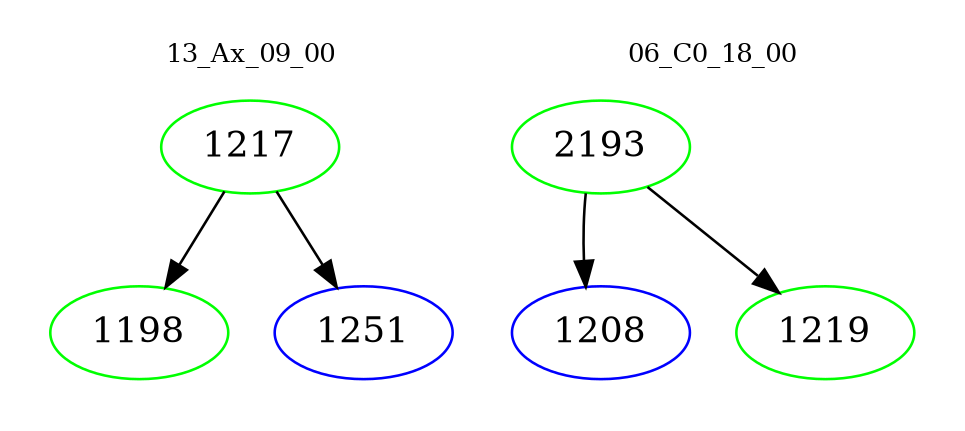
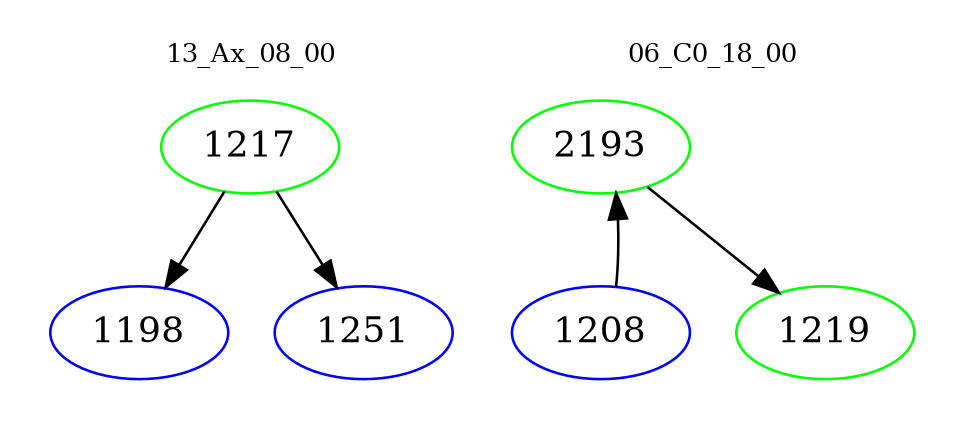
(251, 55) -> (251, 55)
(584, 227) -> (618, 253)
(139, 333) -> (139, 333)
